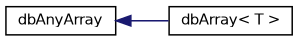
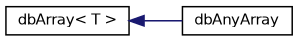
(150, 21) -> (163, 21)
